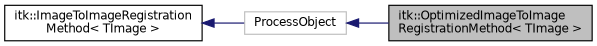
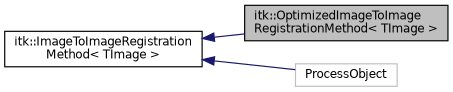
(374, 23) -> (229, 36)
